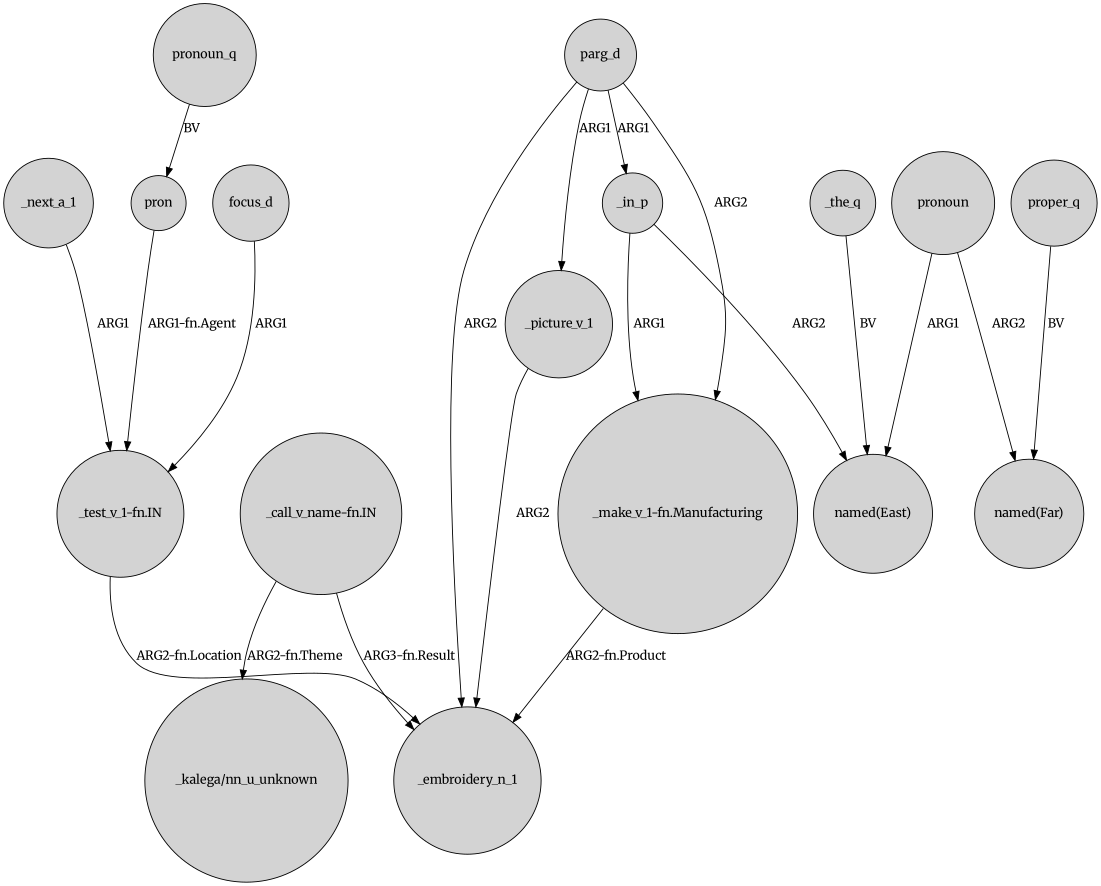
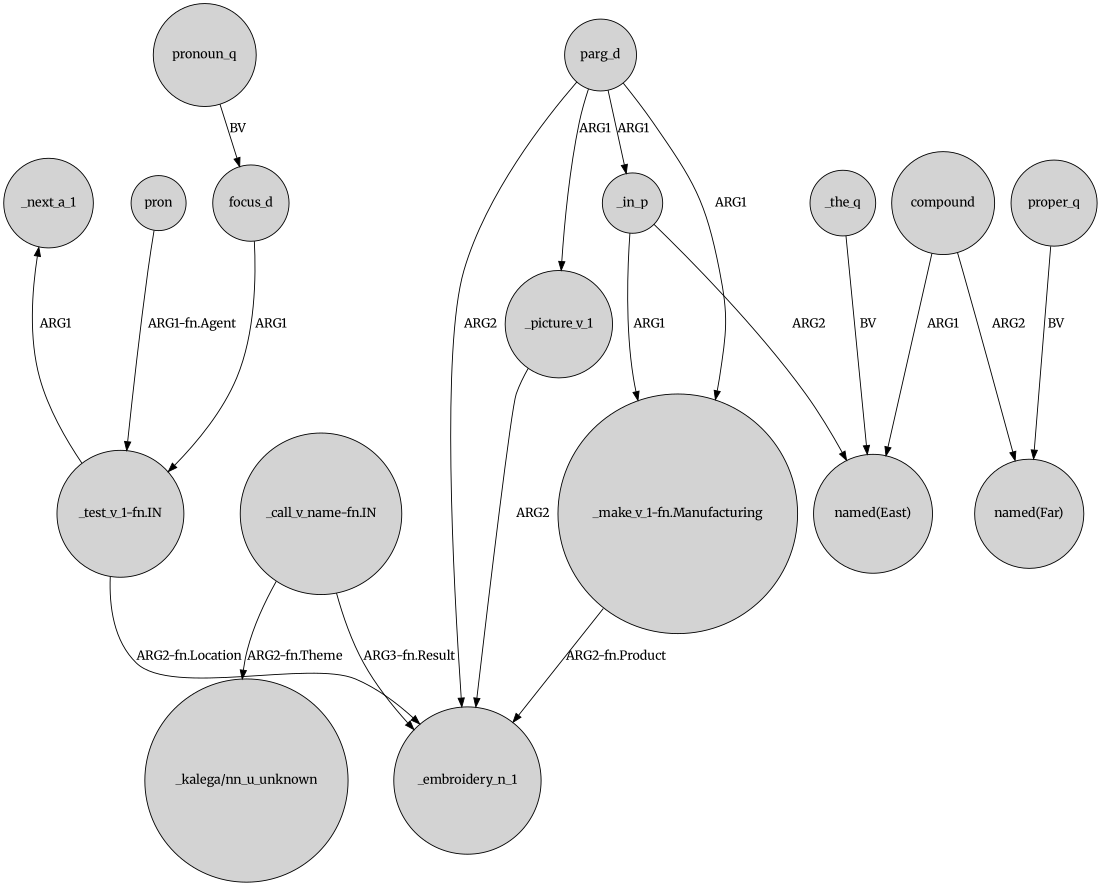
(179, 136) -> (228, 131)
(731, 203) -> (731, 203)
(943, 203) -> (943, 203)
(91, 343) -> (37, 365)
